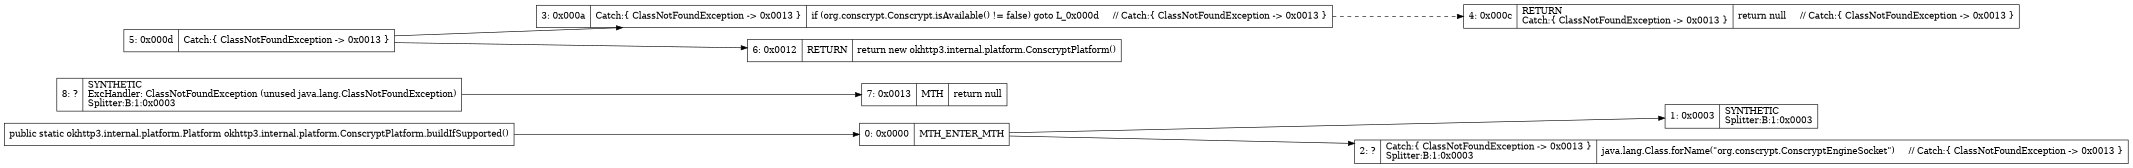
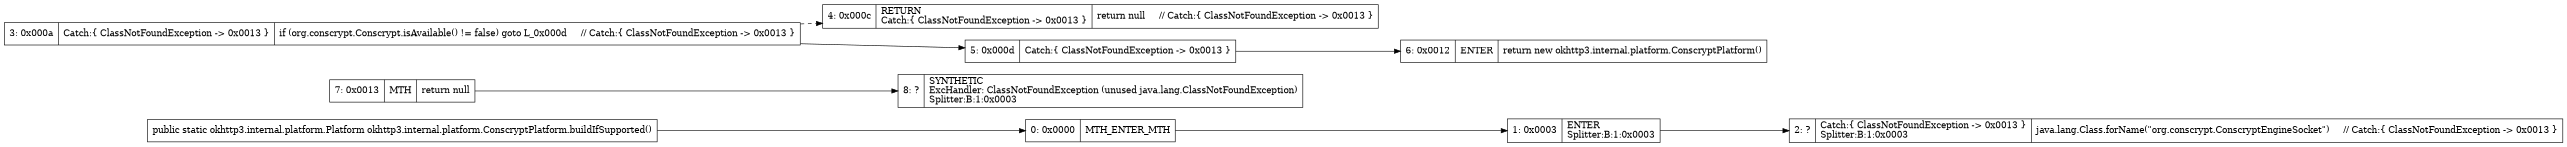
(505, 32) -> (880, 46)
(827, 50) -> (1477, 51)
(658, 95) -> (683, 91)
(1752, 111) -> (1583, 126)
(1179, 140) -> (1721, 131)
